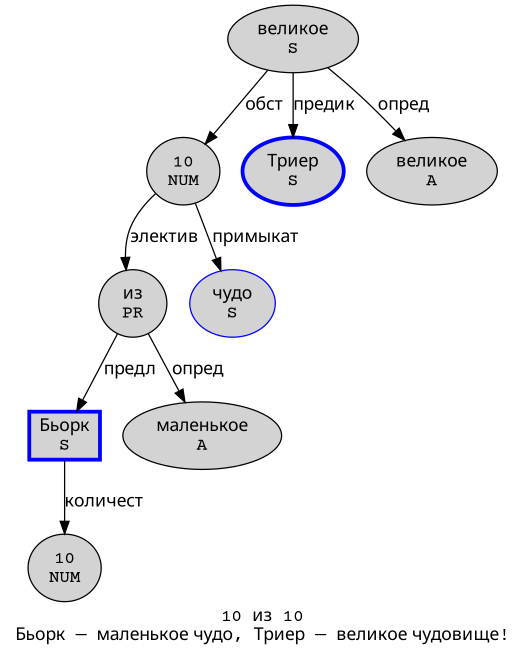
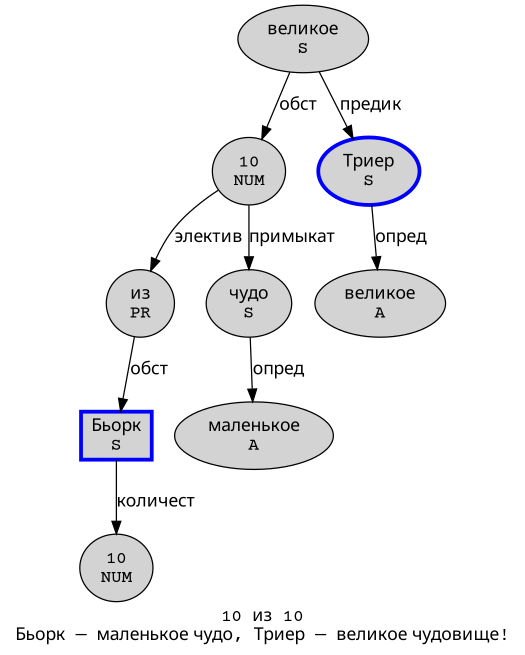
(363, 98) -> (374, 231)
(233, 303) -> (249, 303)
(164, 362) -> (251, 363)
(130, 370) -> (150, 370)
